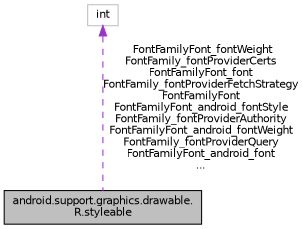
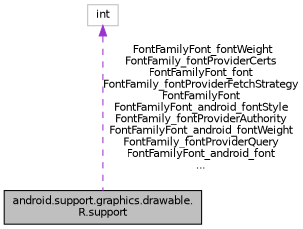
(103, 207) -> (103, 207)
